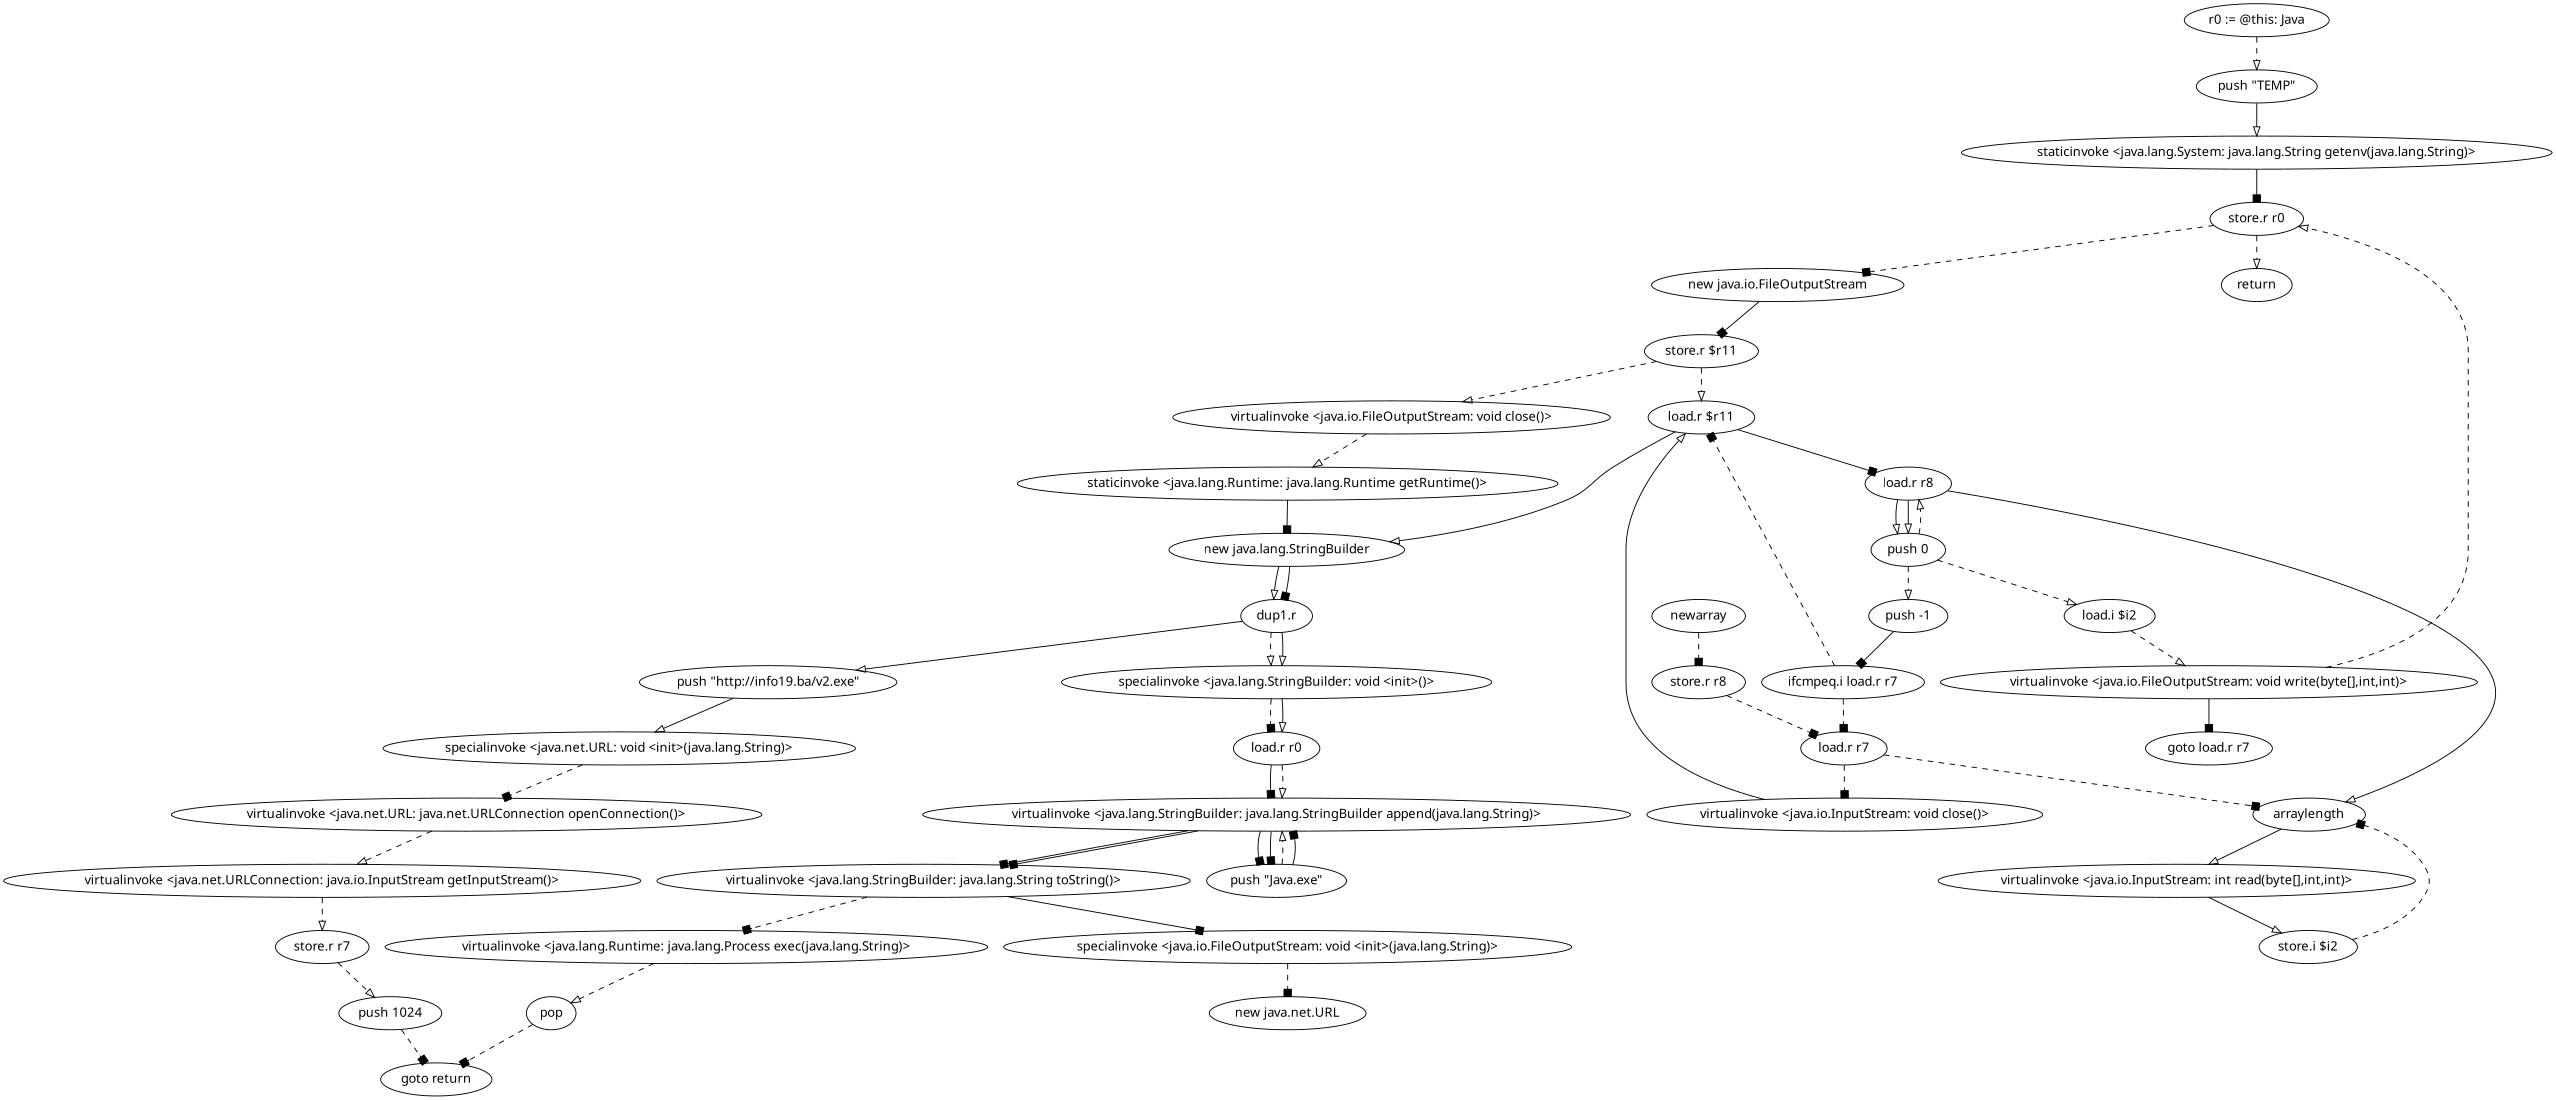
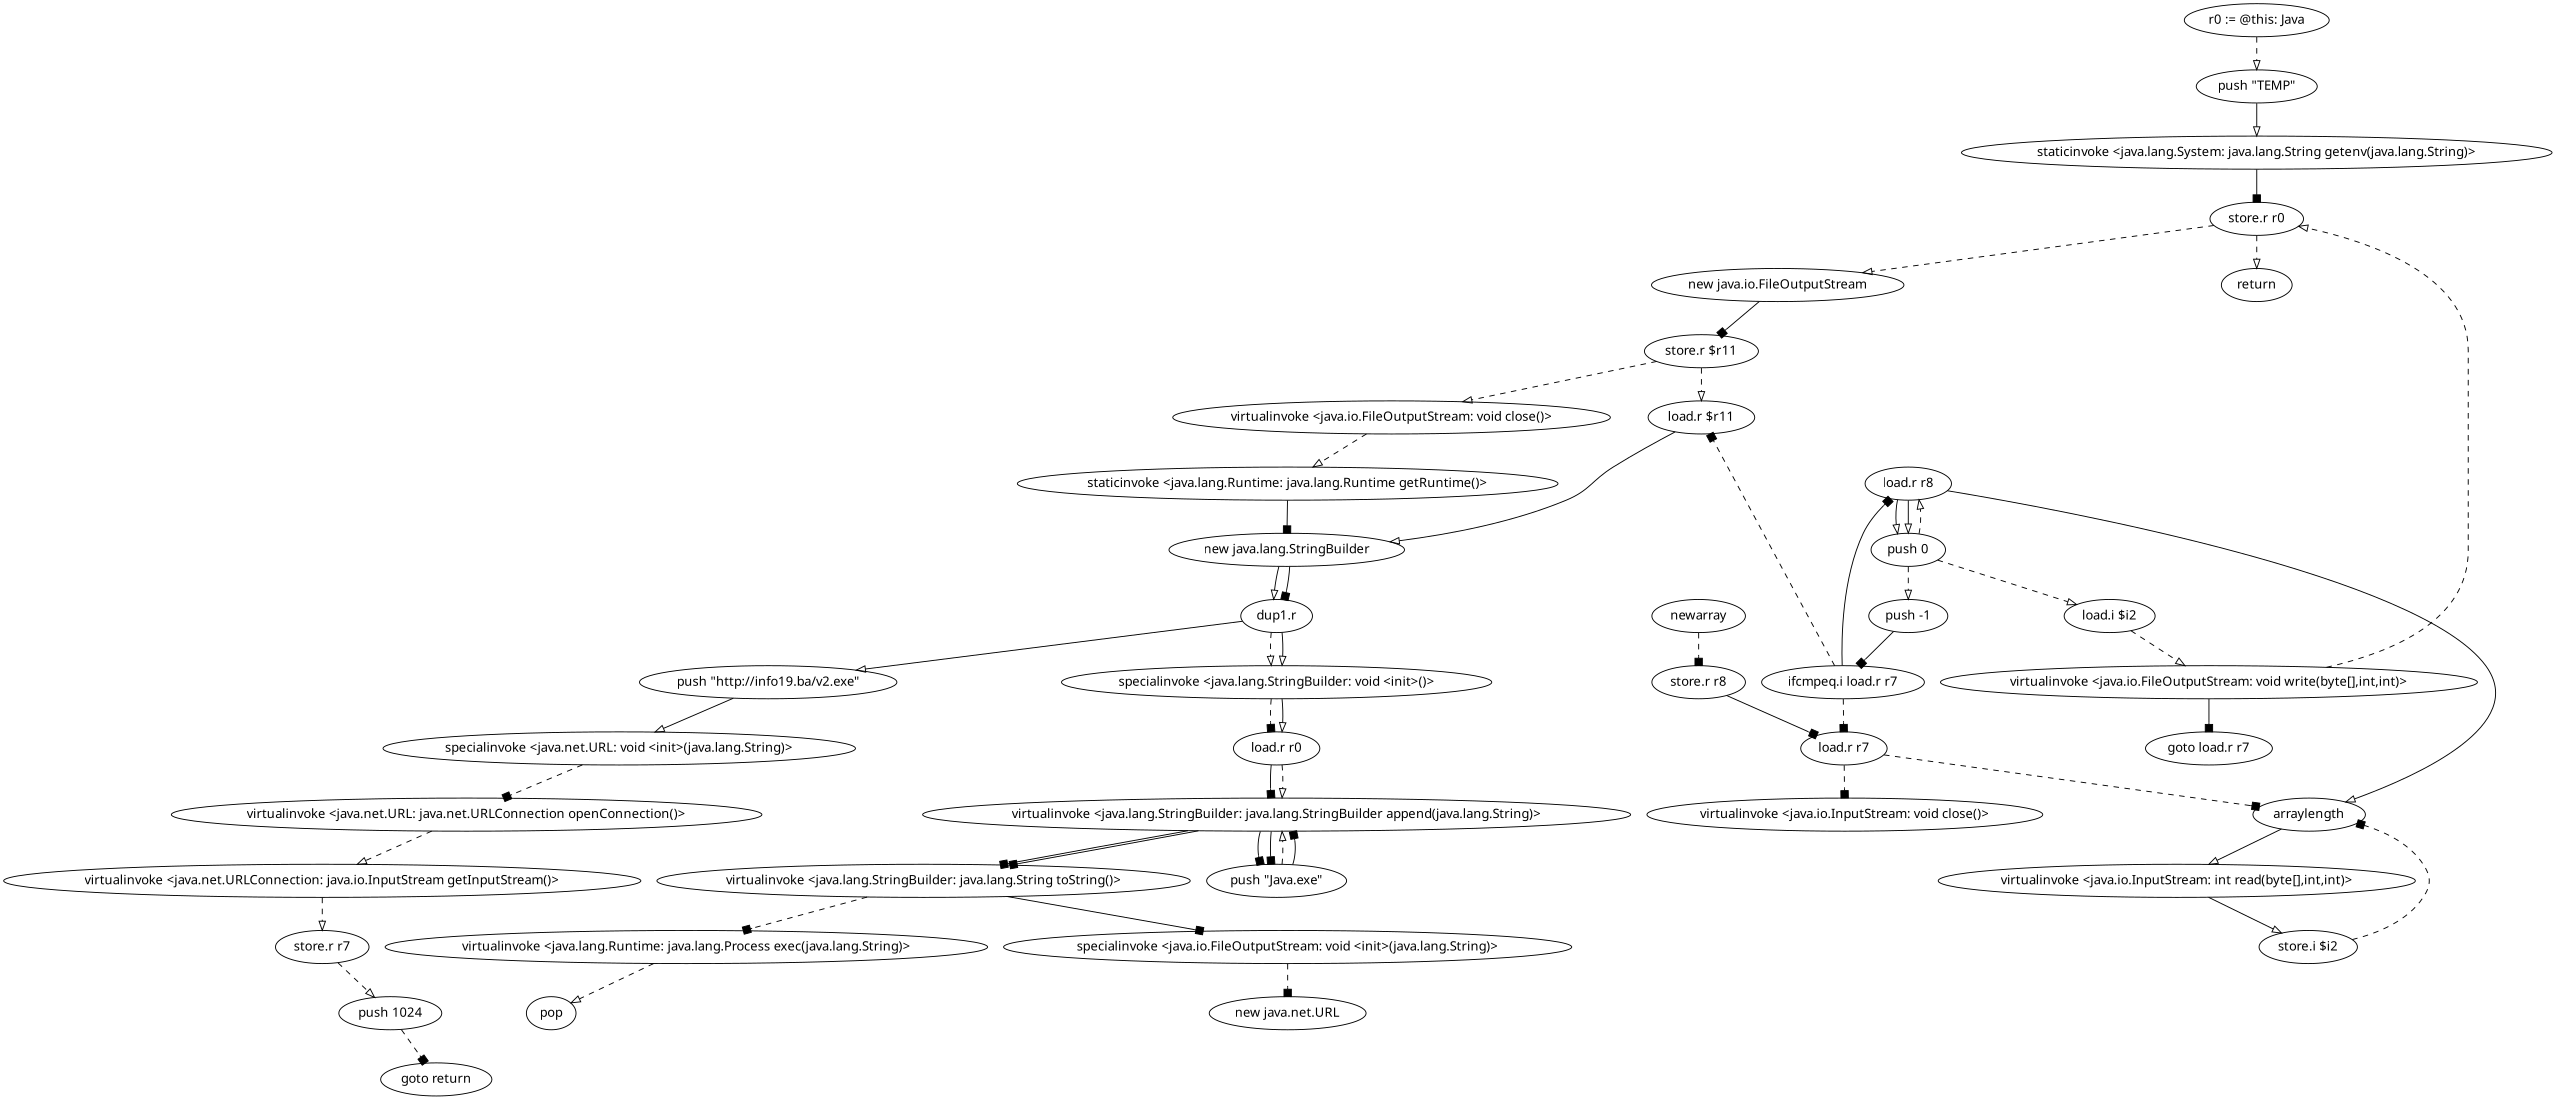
(2043, 248) -> (2043, 248)
(1802, 450) -> (1848, 581)
(1626, 652) -> none
(1767, 714) -> (1767, 714)
(501, 1042) -> none
